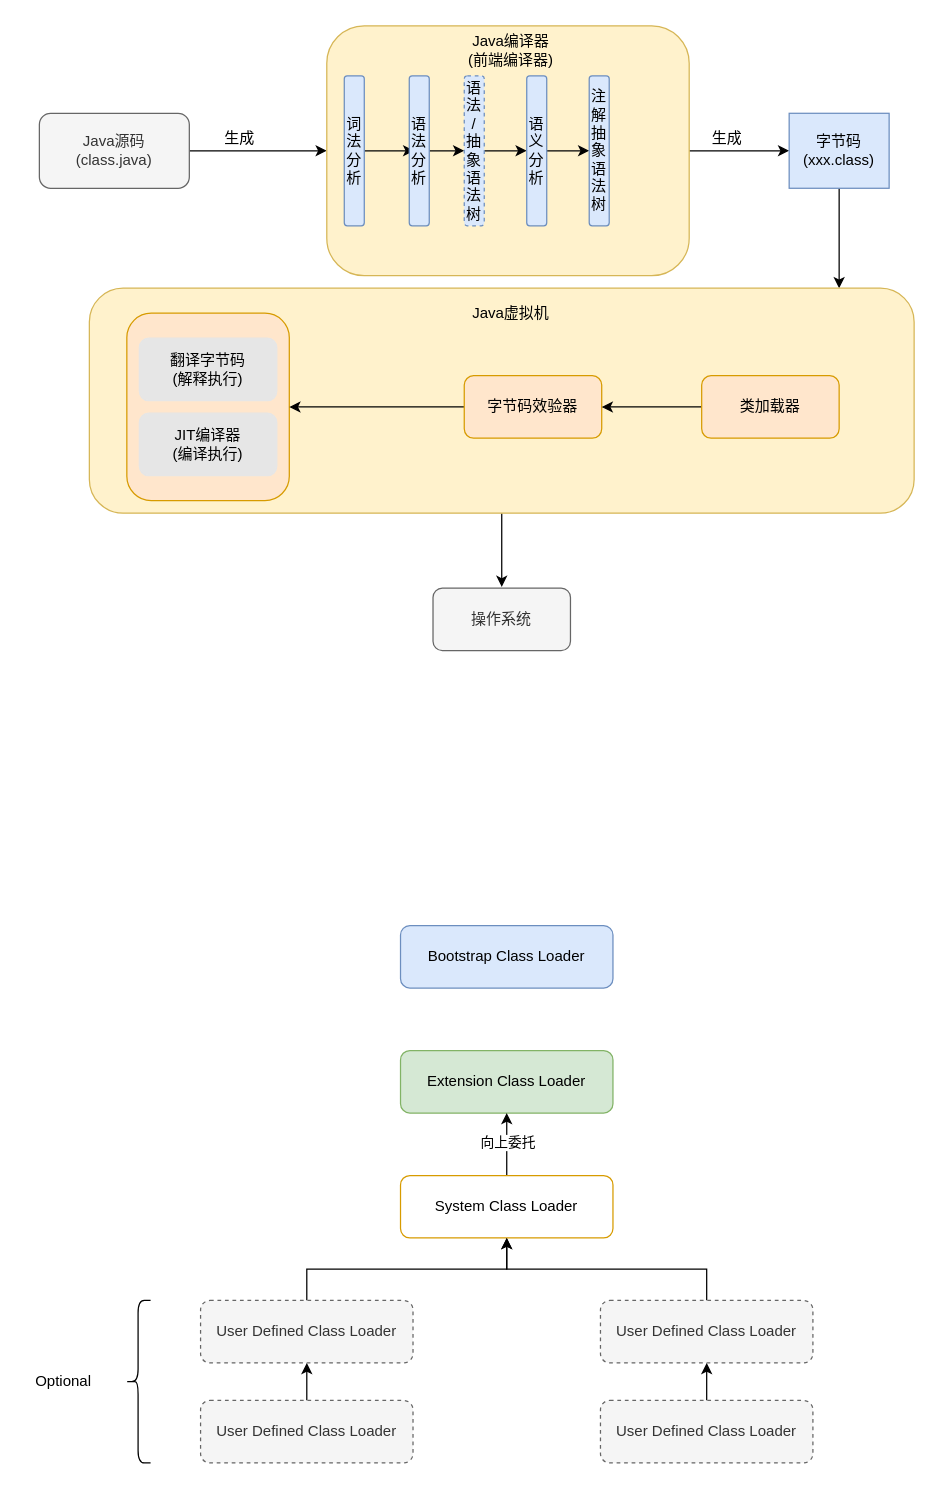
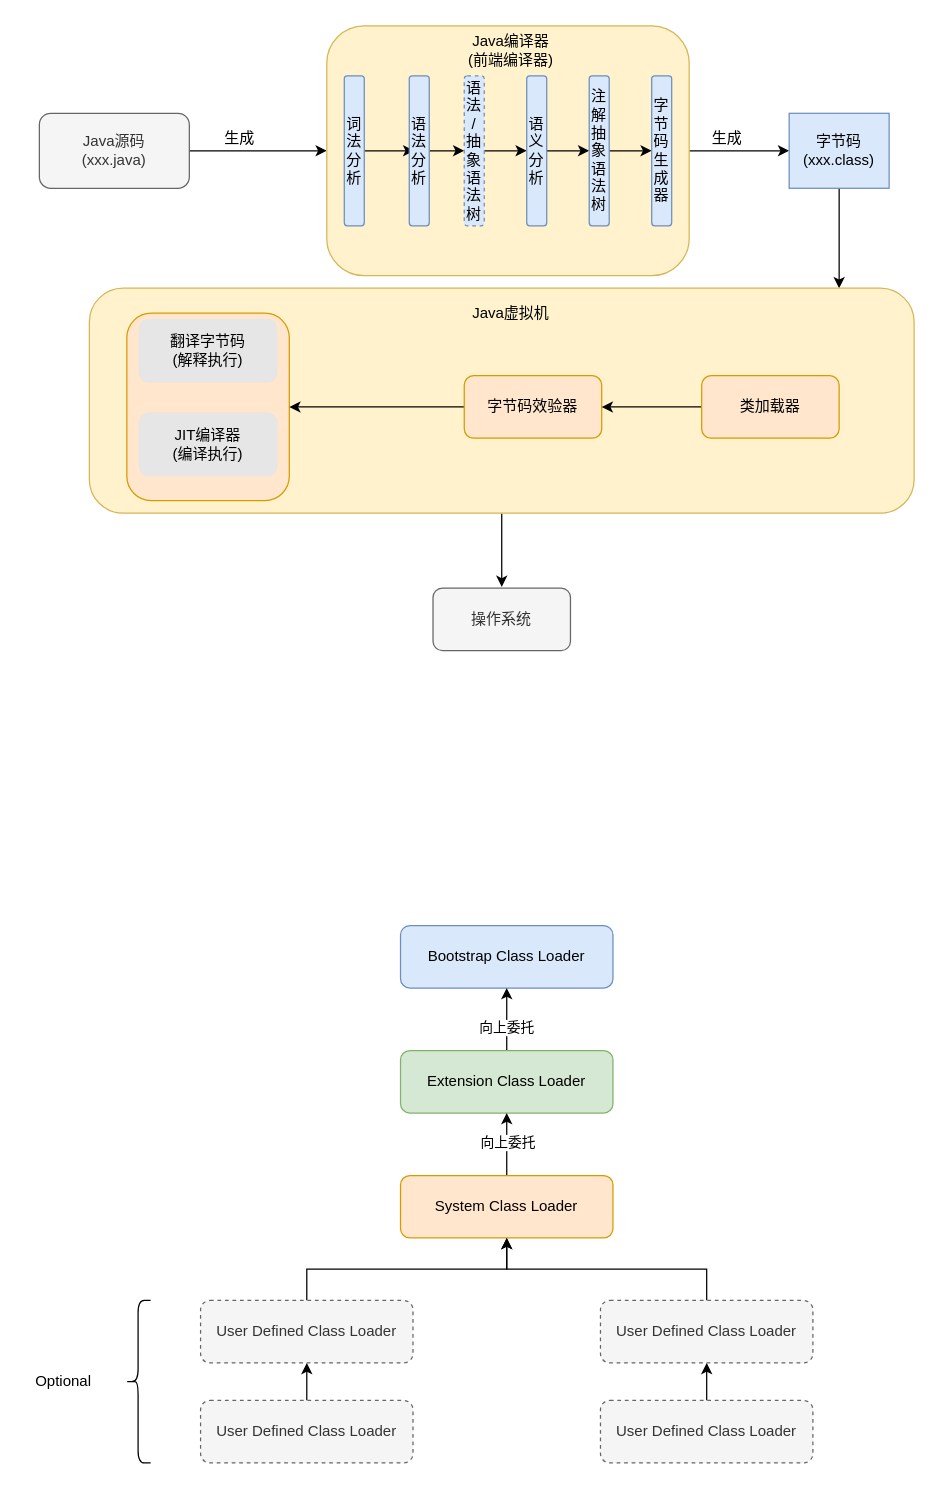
(114, 151) -> (114, 151)
none -> (633, 151)
none -> (662, 151)
(208, 369) -> (208, 351)
none -> (507, 1023)
(507, 1207) -> (507, 1207)
